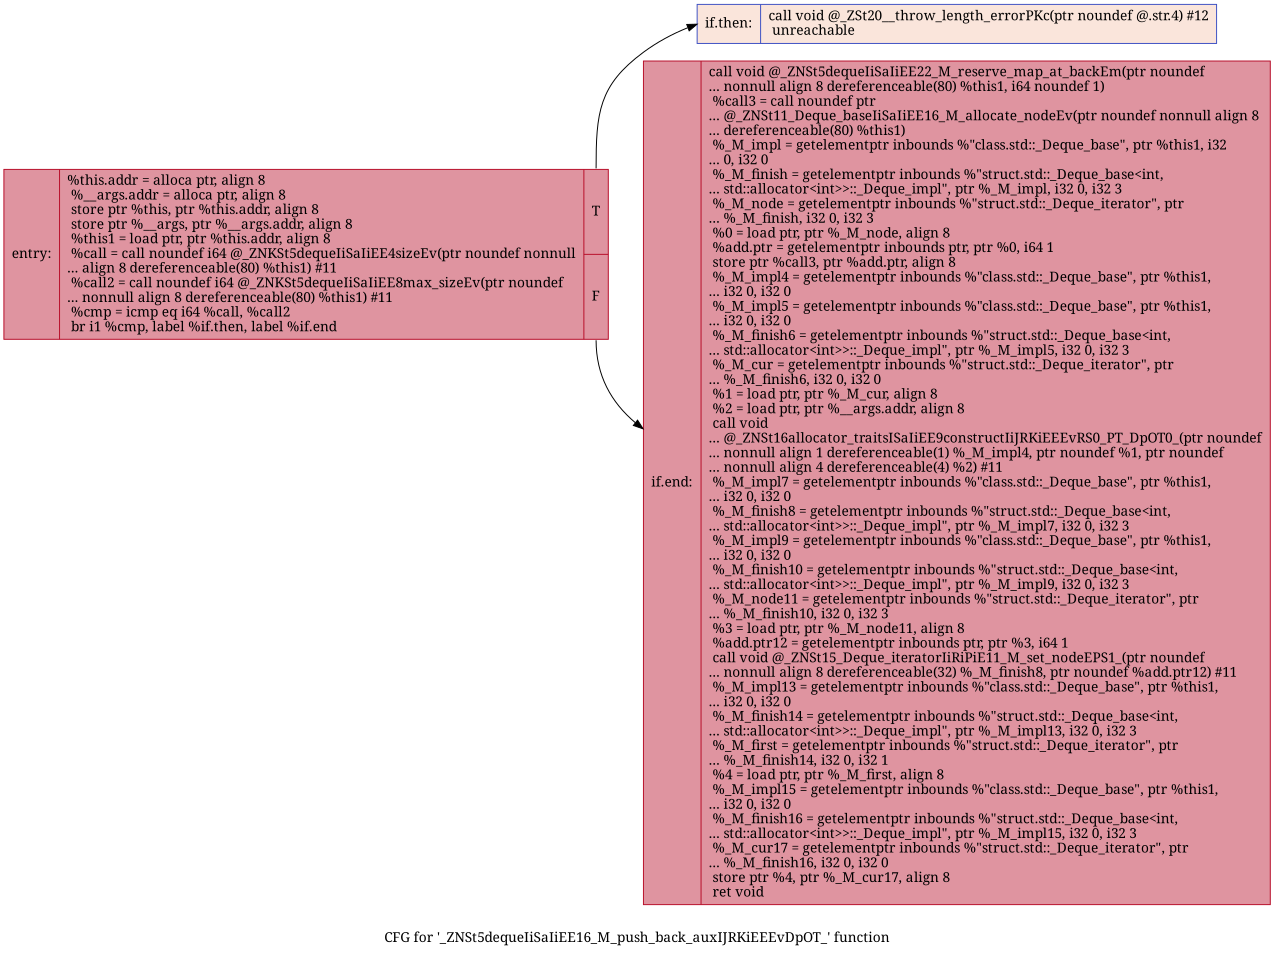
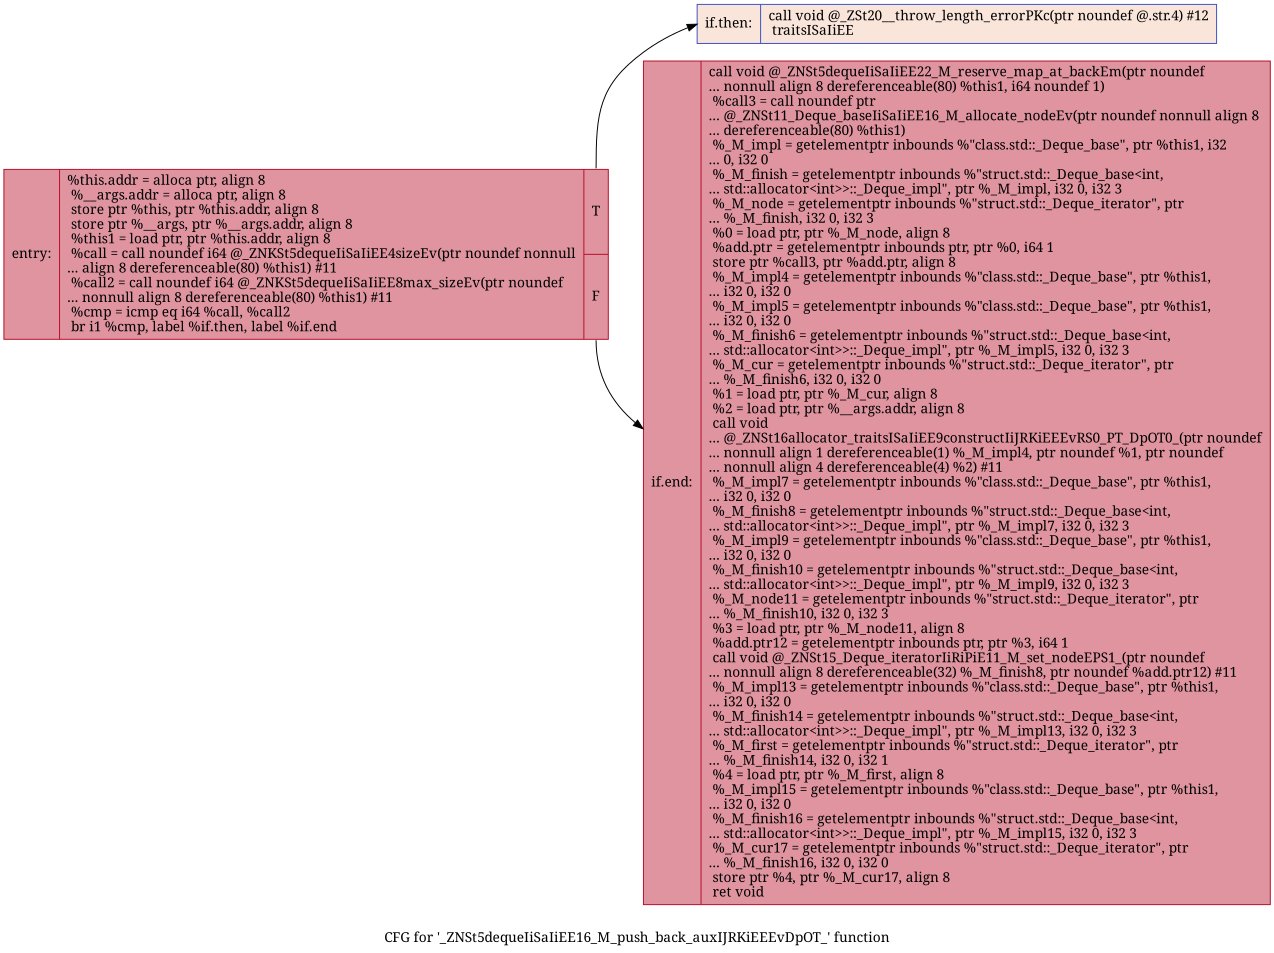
(812, 31) -> (811, 31)
